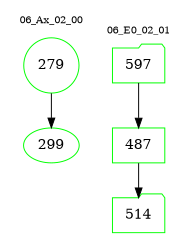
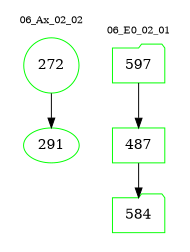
(51, 21) -> (51, 21)
(51, 65) -> (51, 65)
(51, 145) -> (51, 145)
(139, 215) -> (139, 215)
